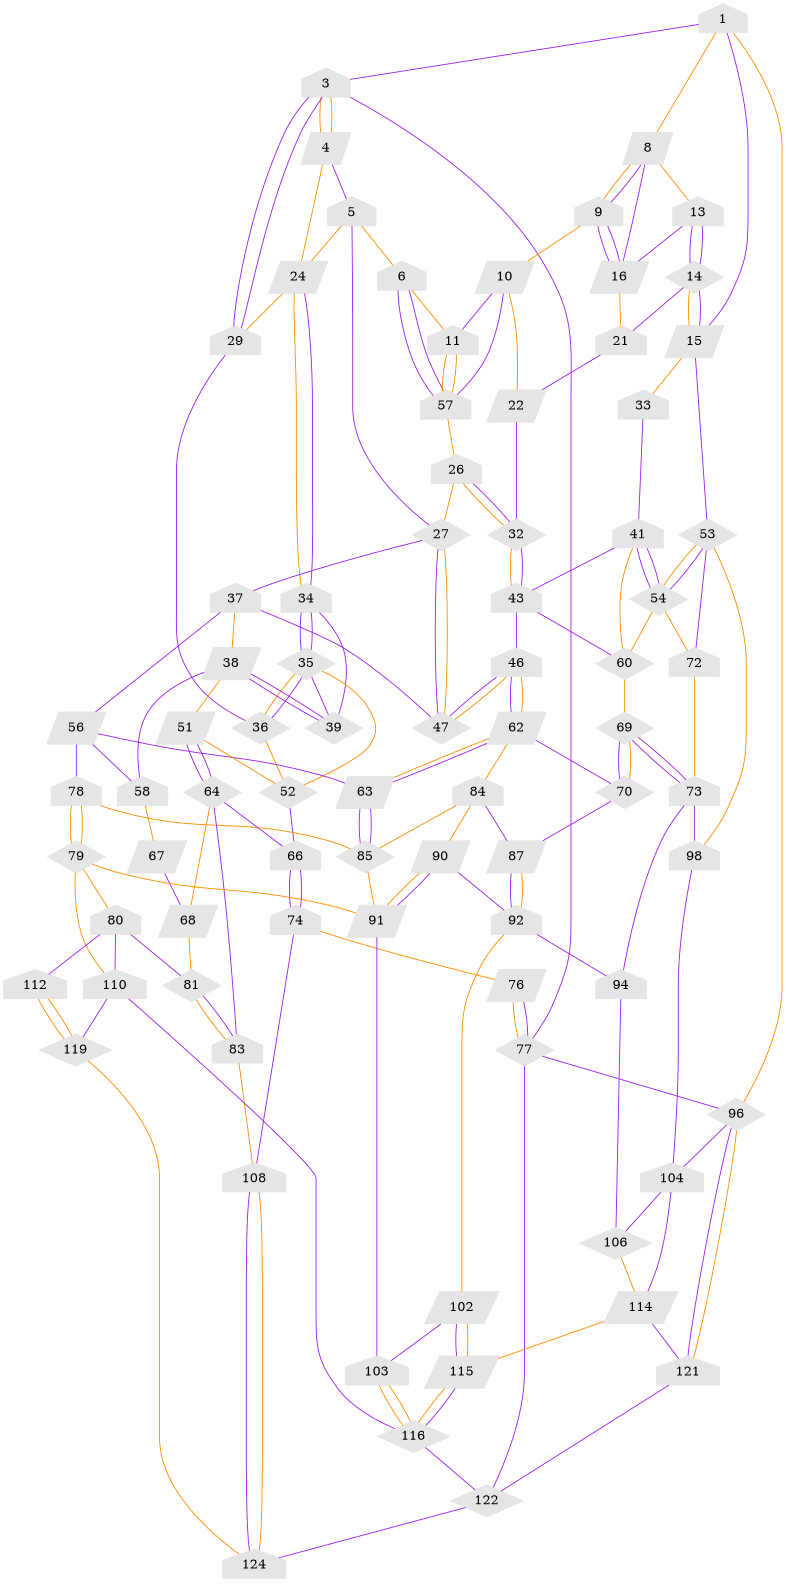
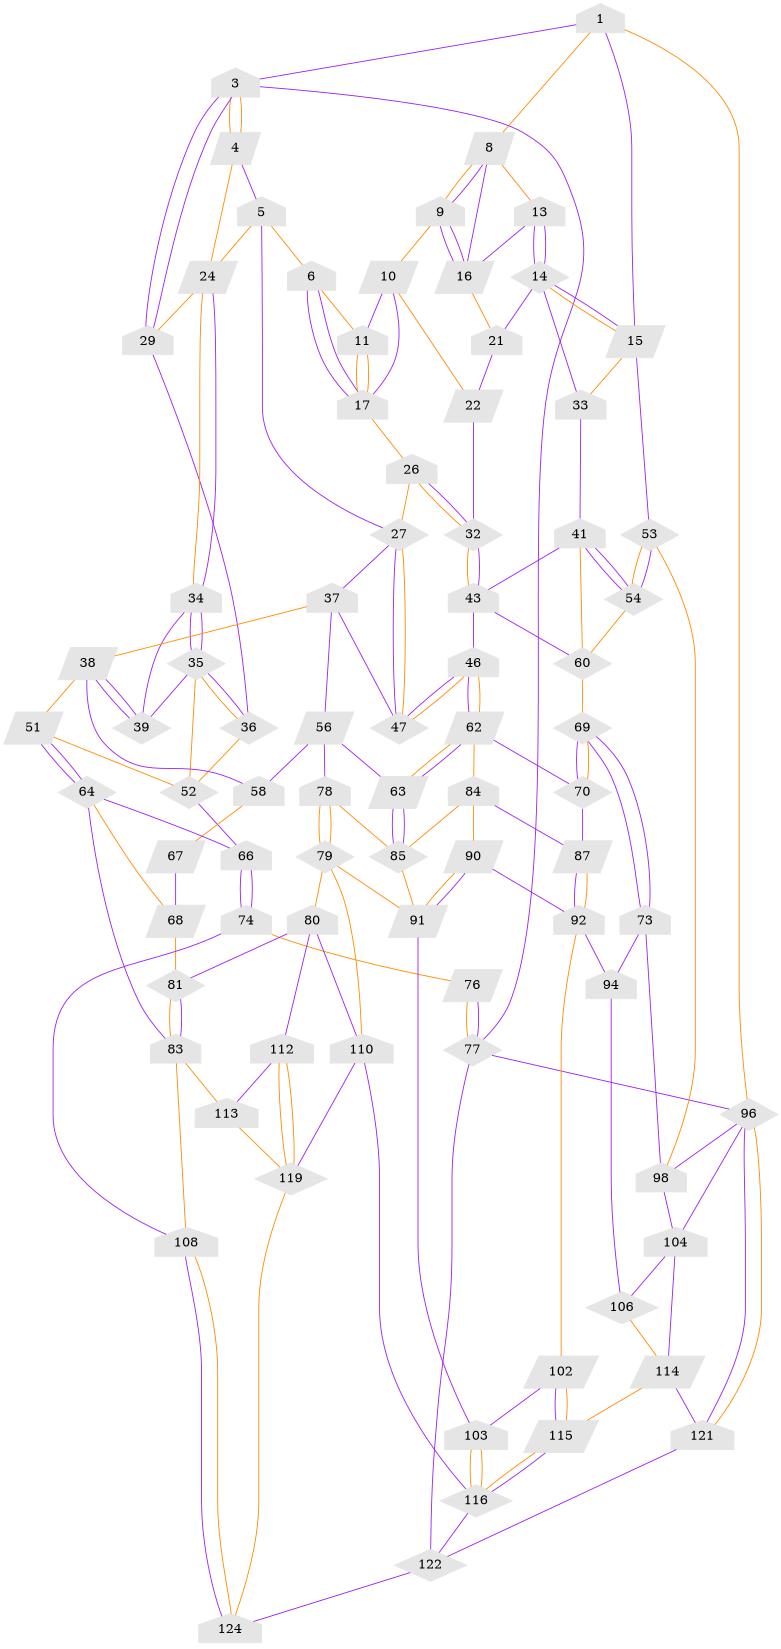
none -> (557, 331)
(446, 406) -> (363, 406)
(694, 664) -> none
none -> (227, 1114)
none -> (706, 1146)
